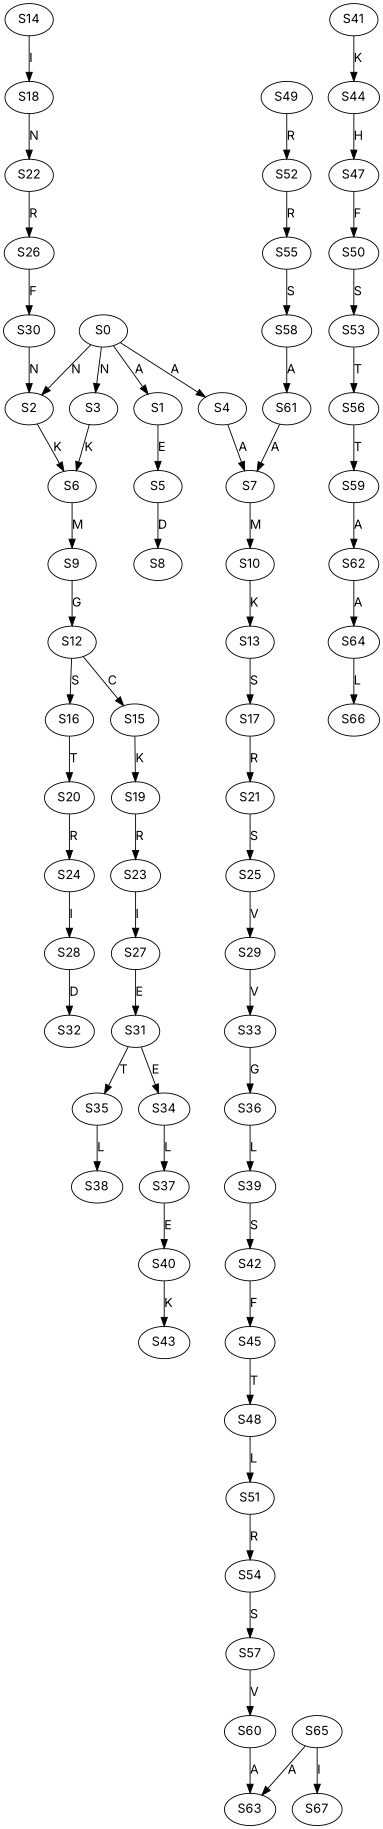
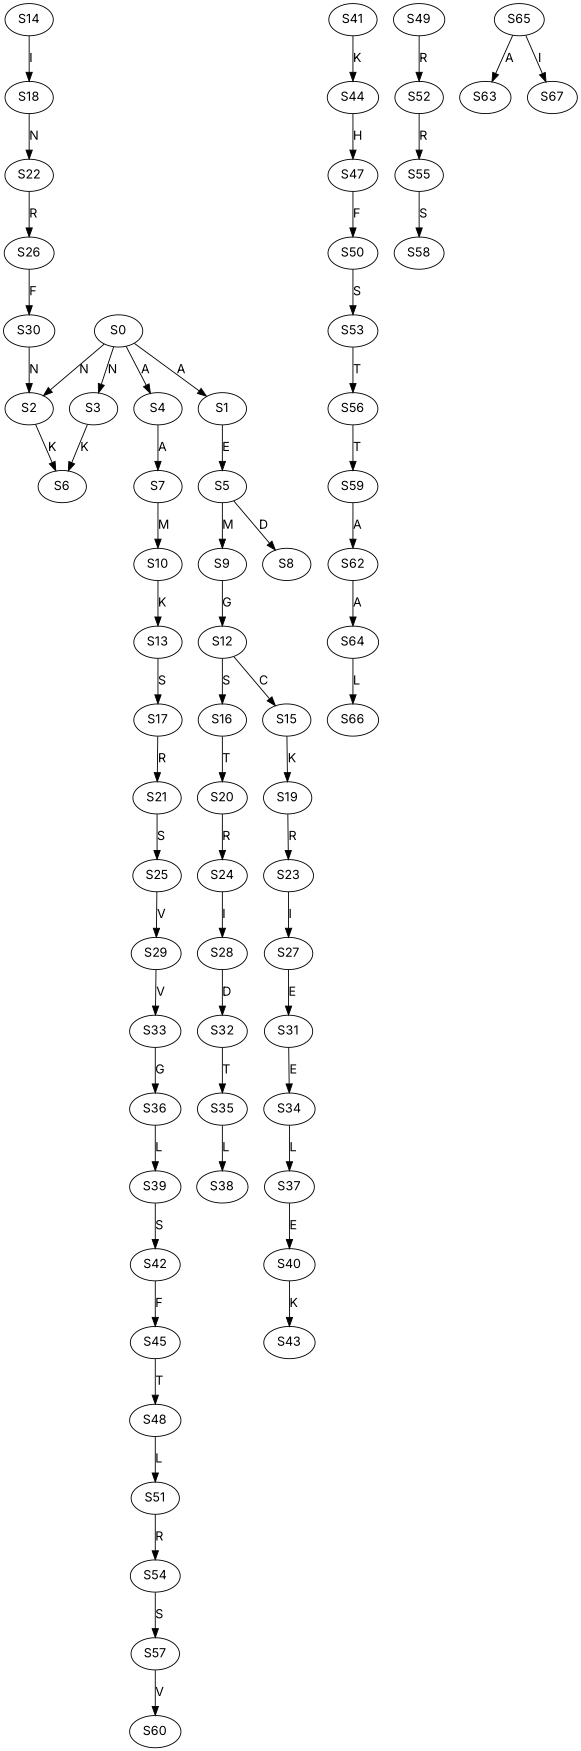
(287, 409) -> none
(72, 521) -> (222, 521)
(118, 1066) -> (222, 1066)
(250, 1766) -> none
